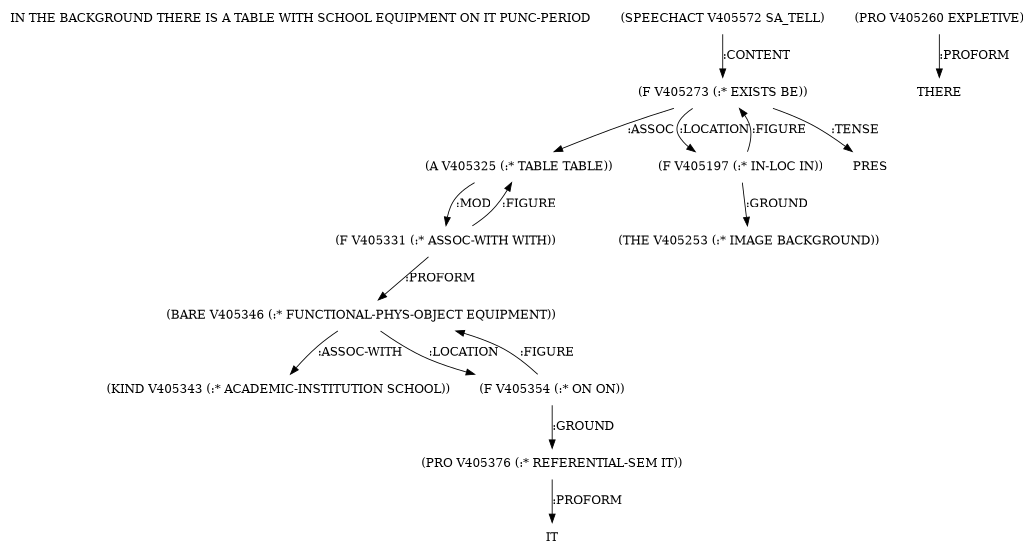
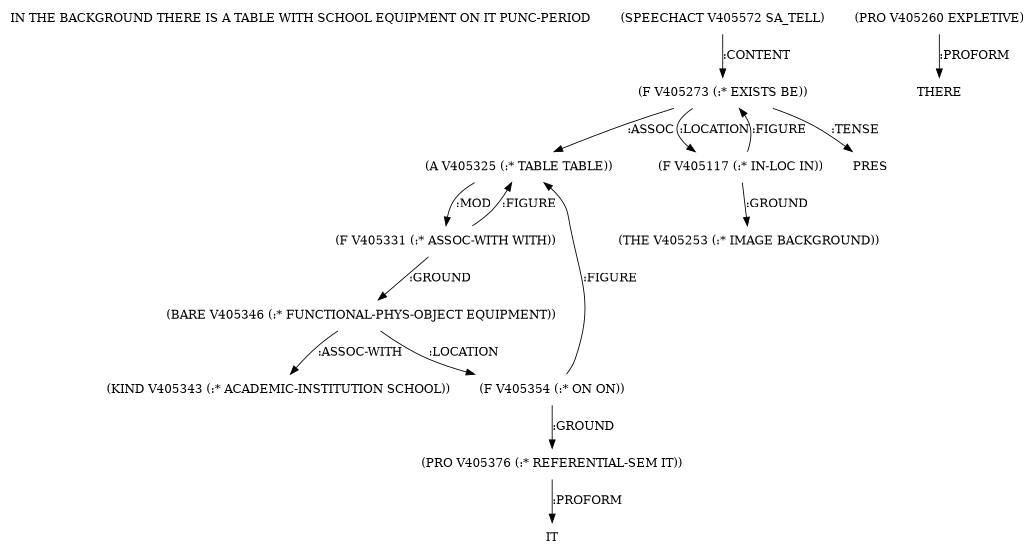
(741, 167) -> (741, 167)
(440, 278) -> (440, 278)
(504, 349) -> (582, 279)
